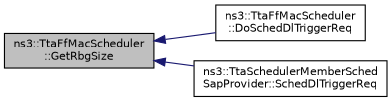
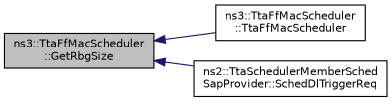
(291, 23) -> (291, 23)
(291, 79) -> (291, 79)
